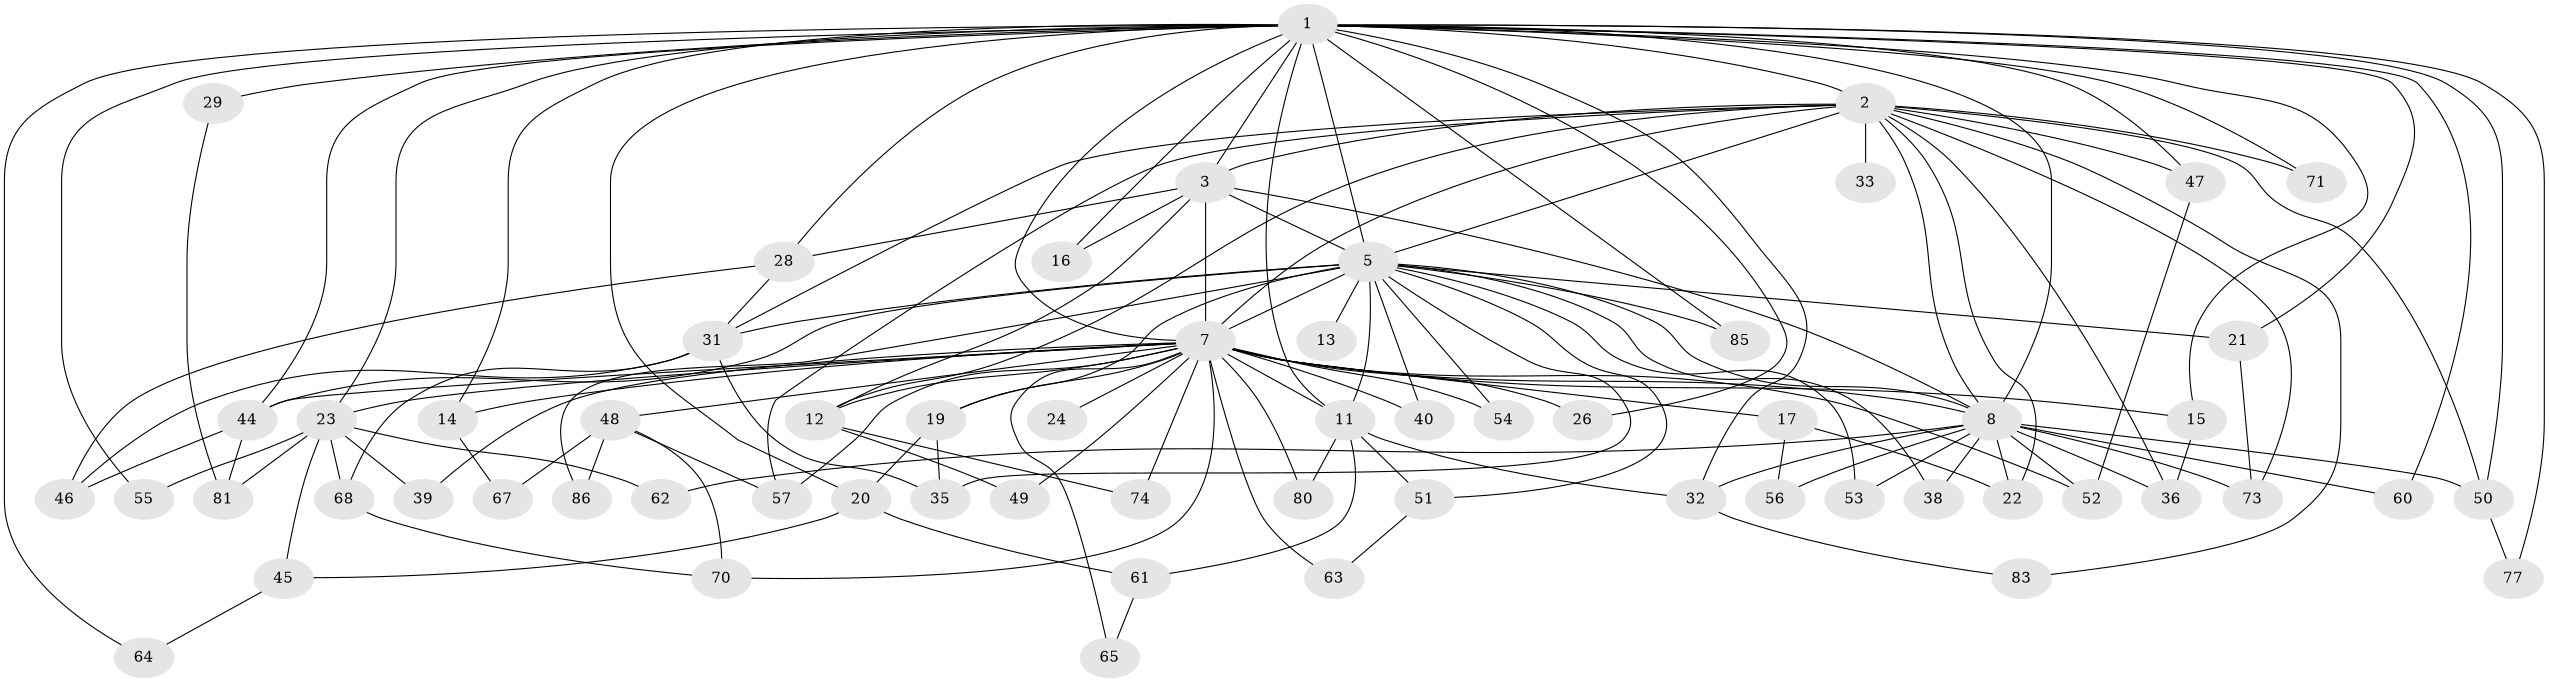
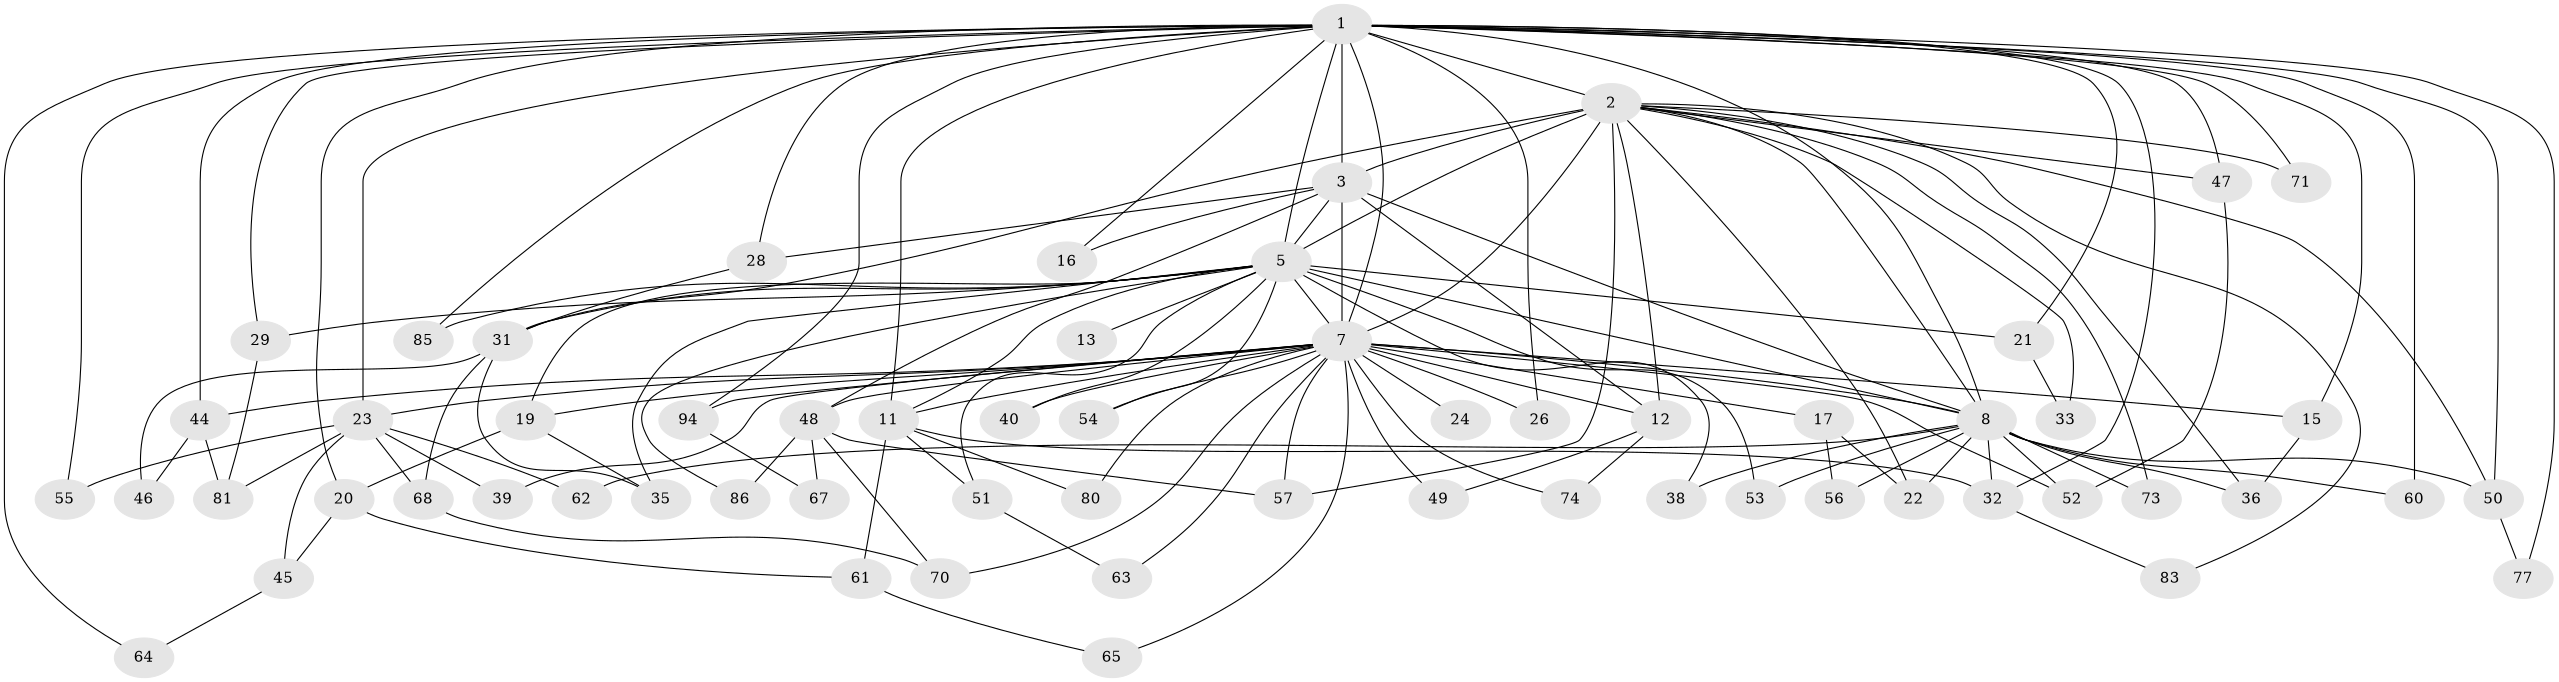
none -> (1021, 311)
(408, 319) -> none
(803, 338) -> (770, 298)
(448, 420) -> (689, 420)
(2246, 420) -> (2045, 381)
